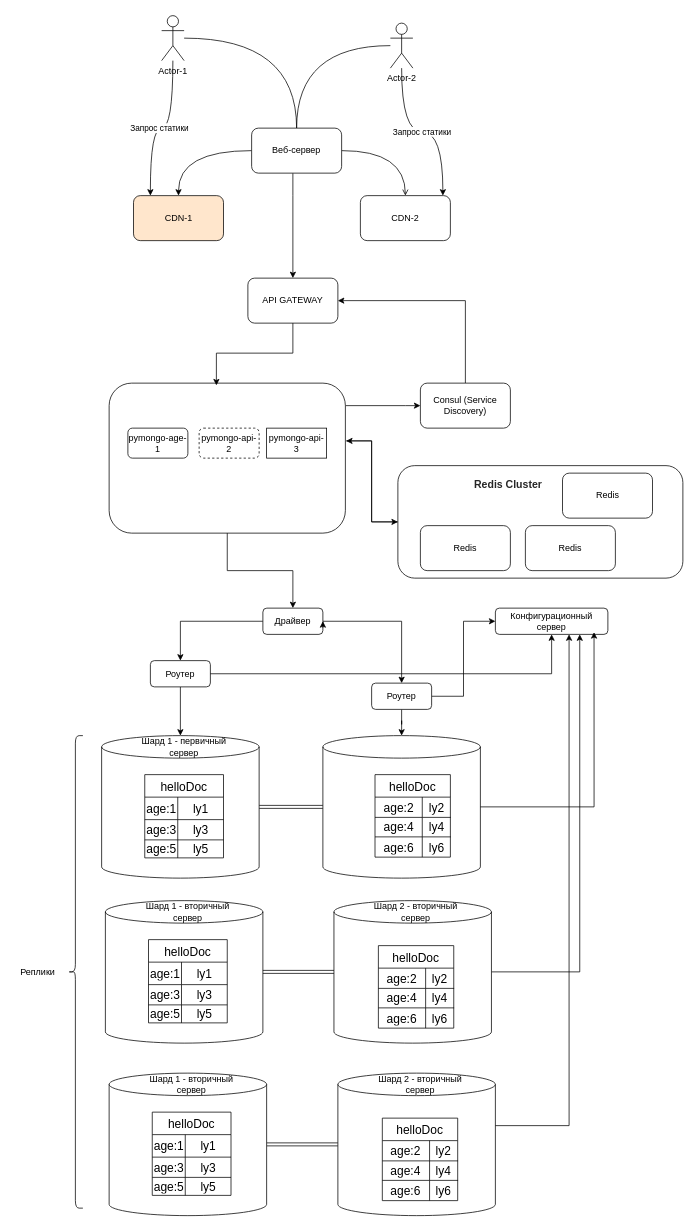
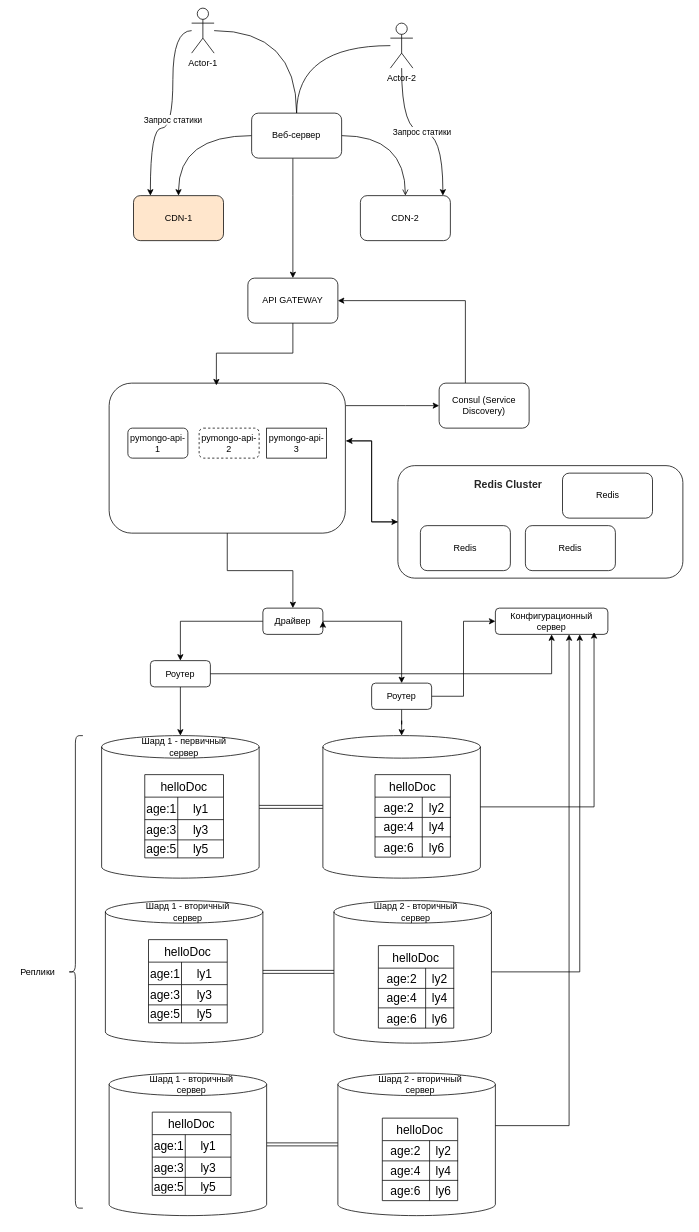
(173, 38) -> (203, 30)
(297, 150) -> (297, 135)
(465, 405) -> (484, 405)
(158, 443) -> (158, 443)
